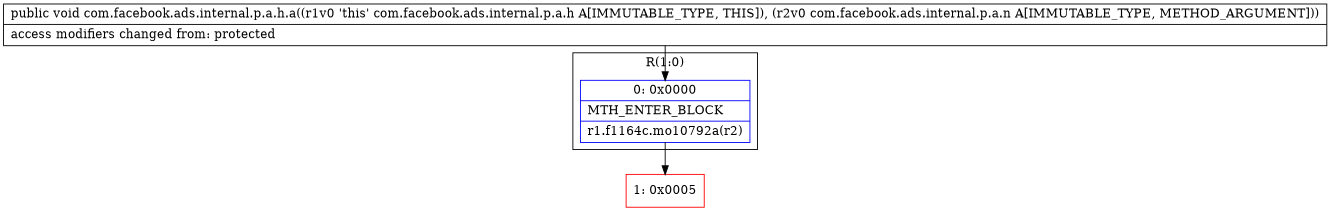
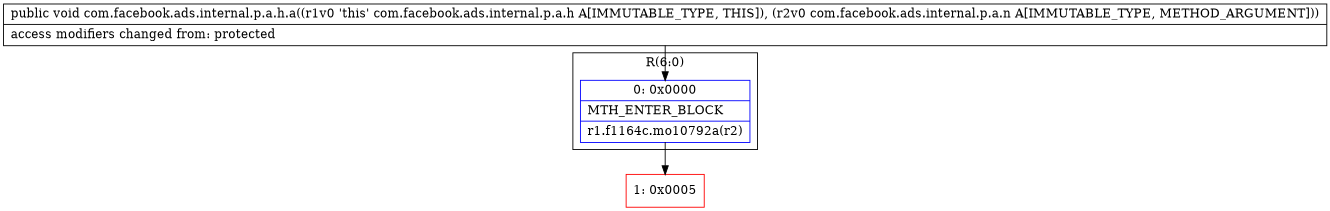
(665, 63) -> (665, 63)
